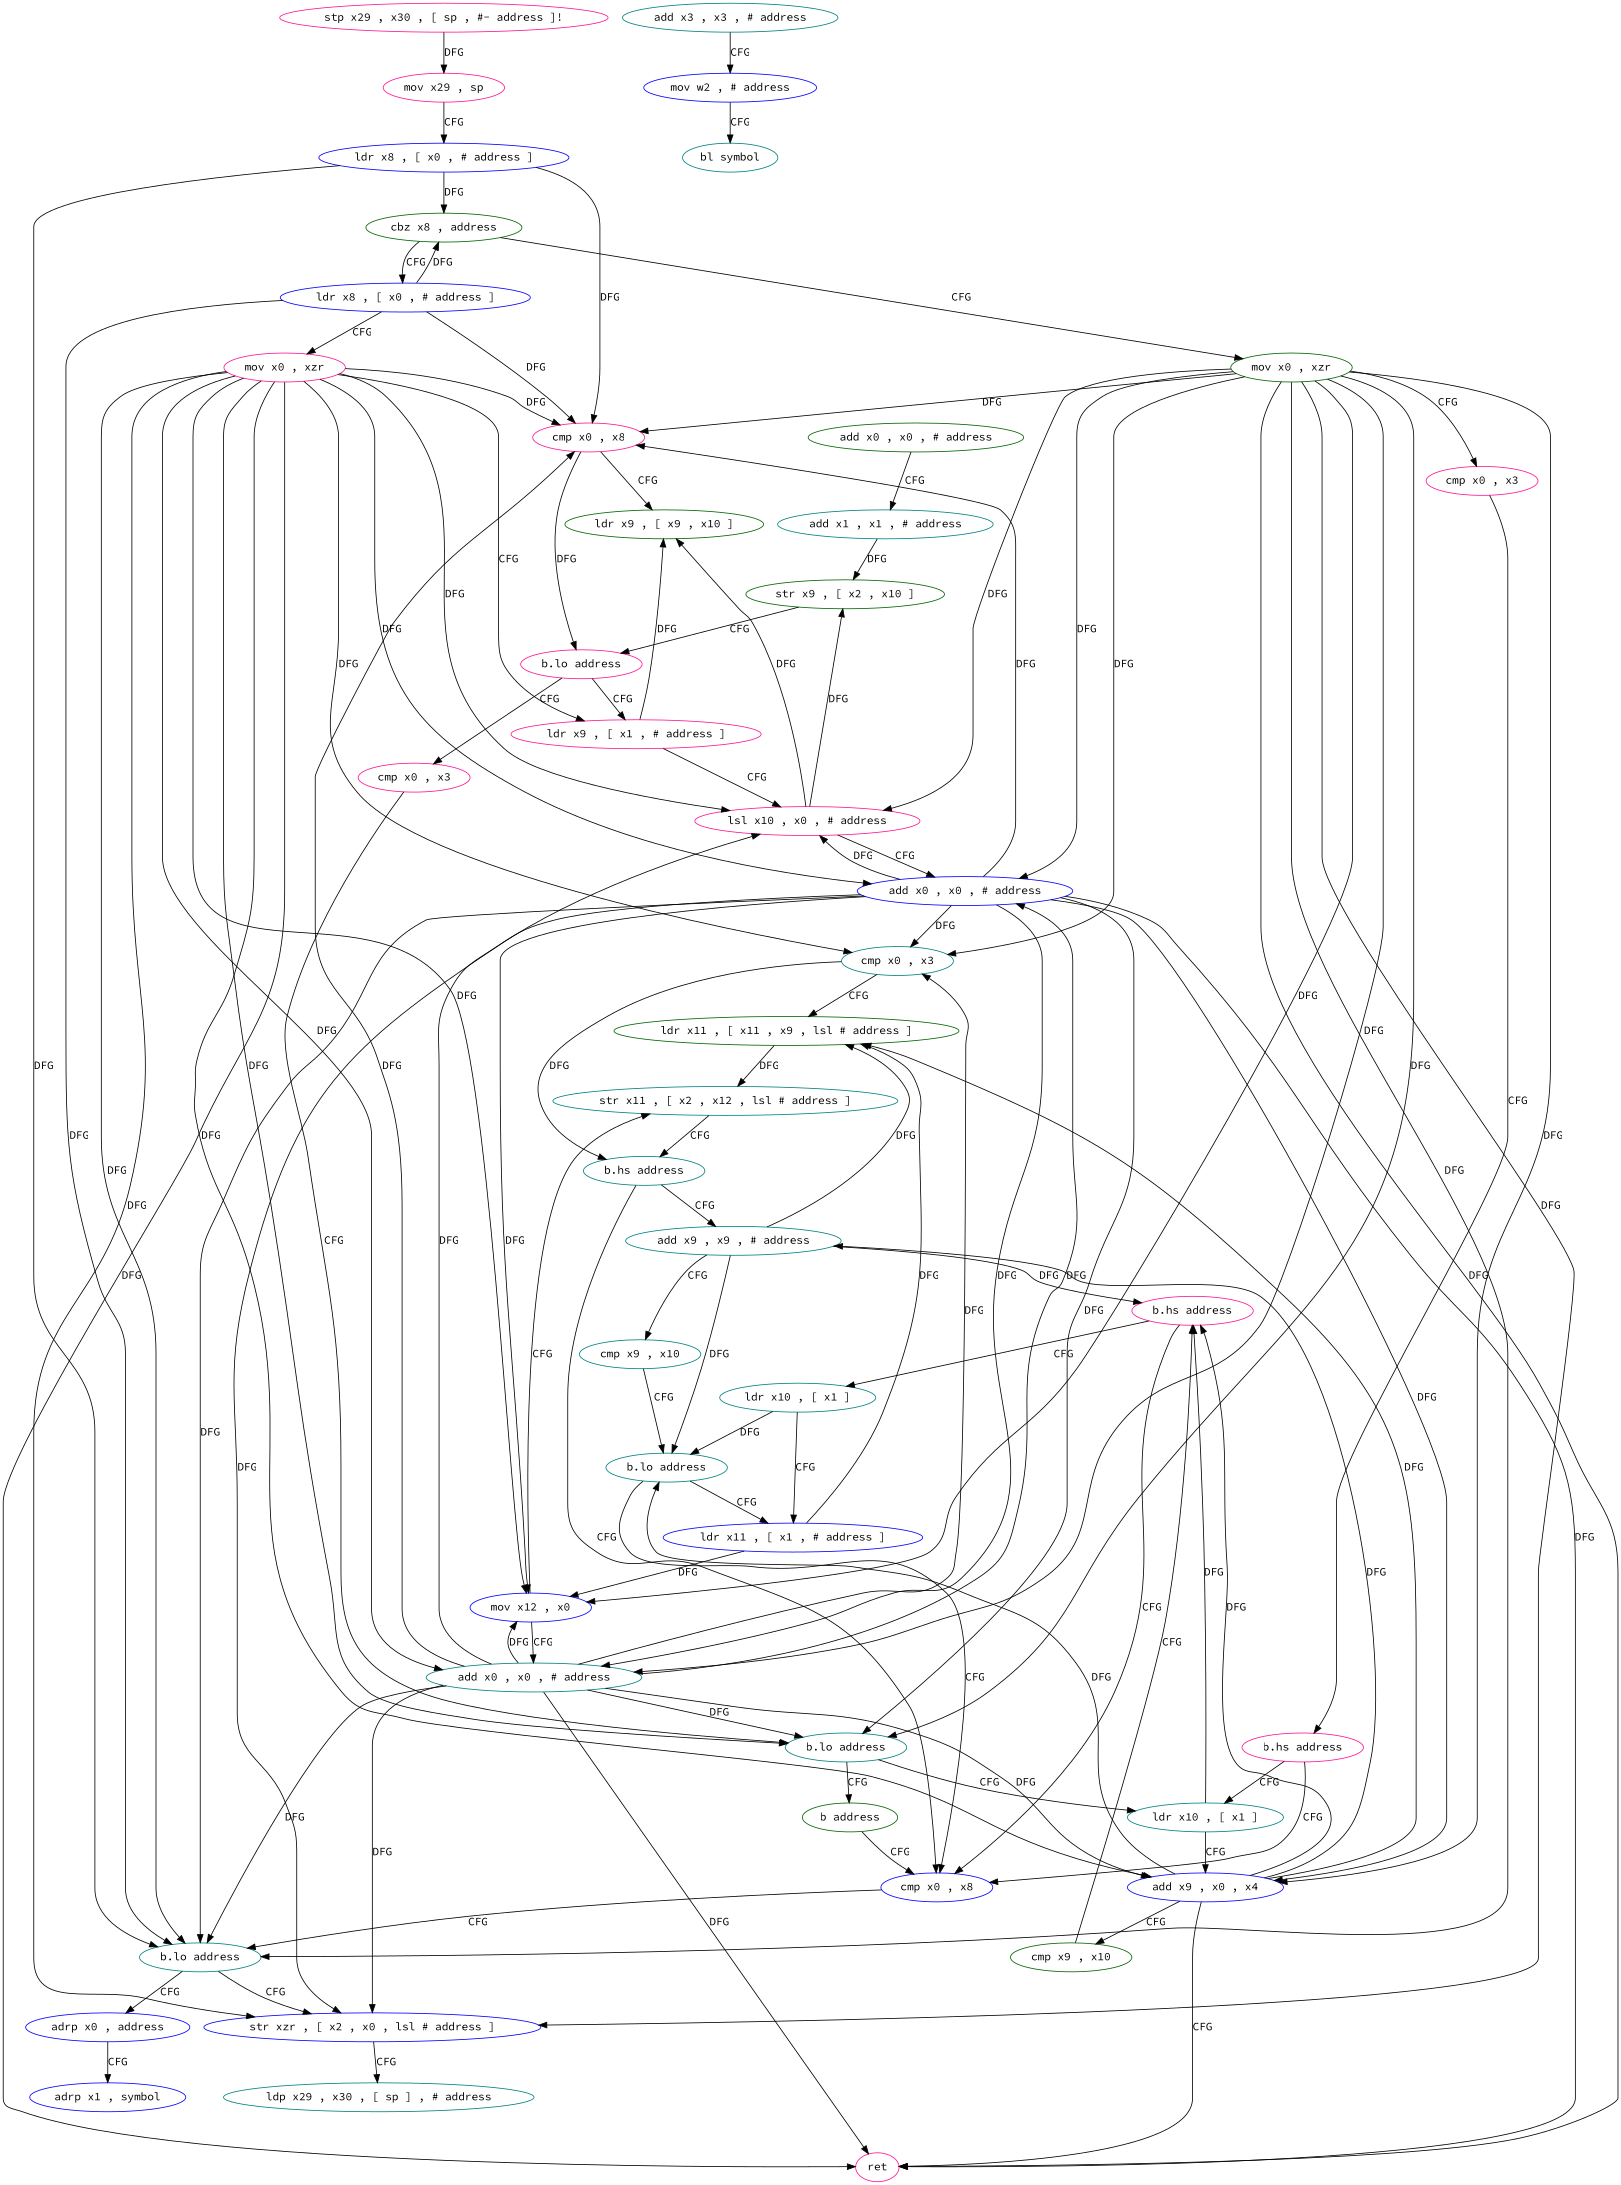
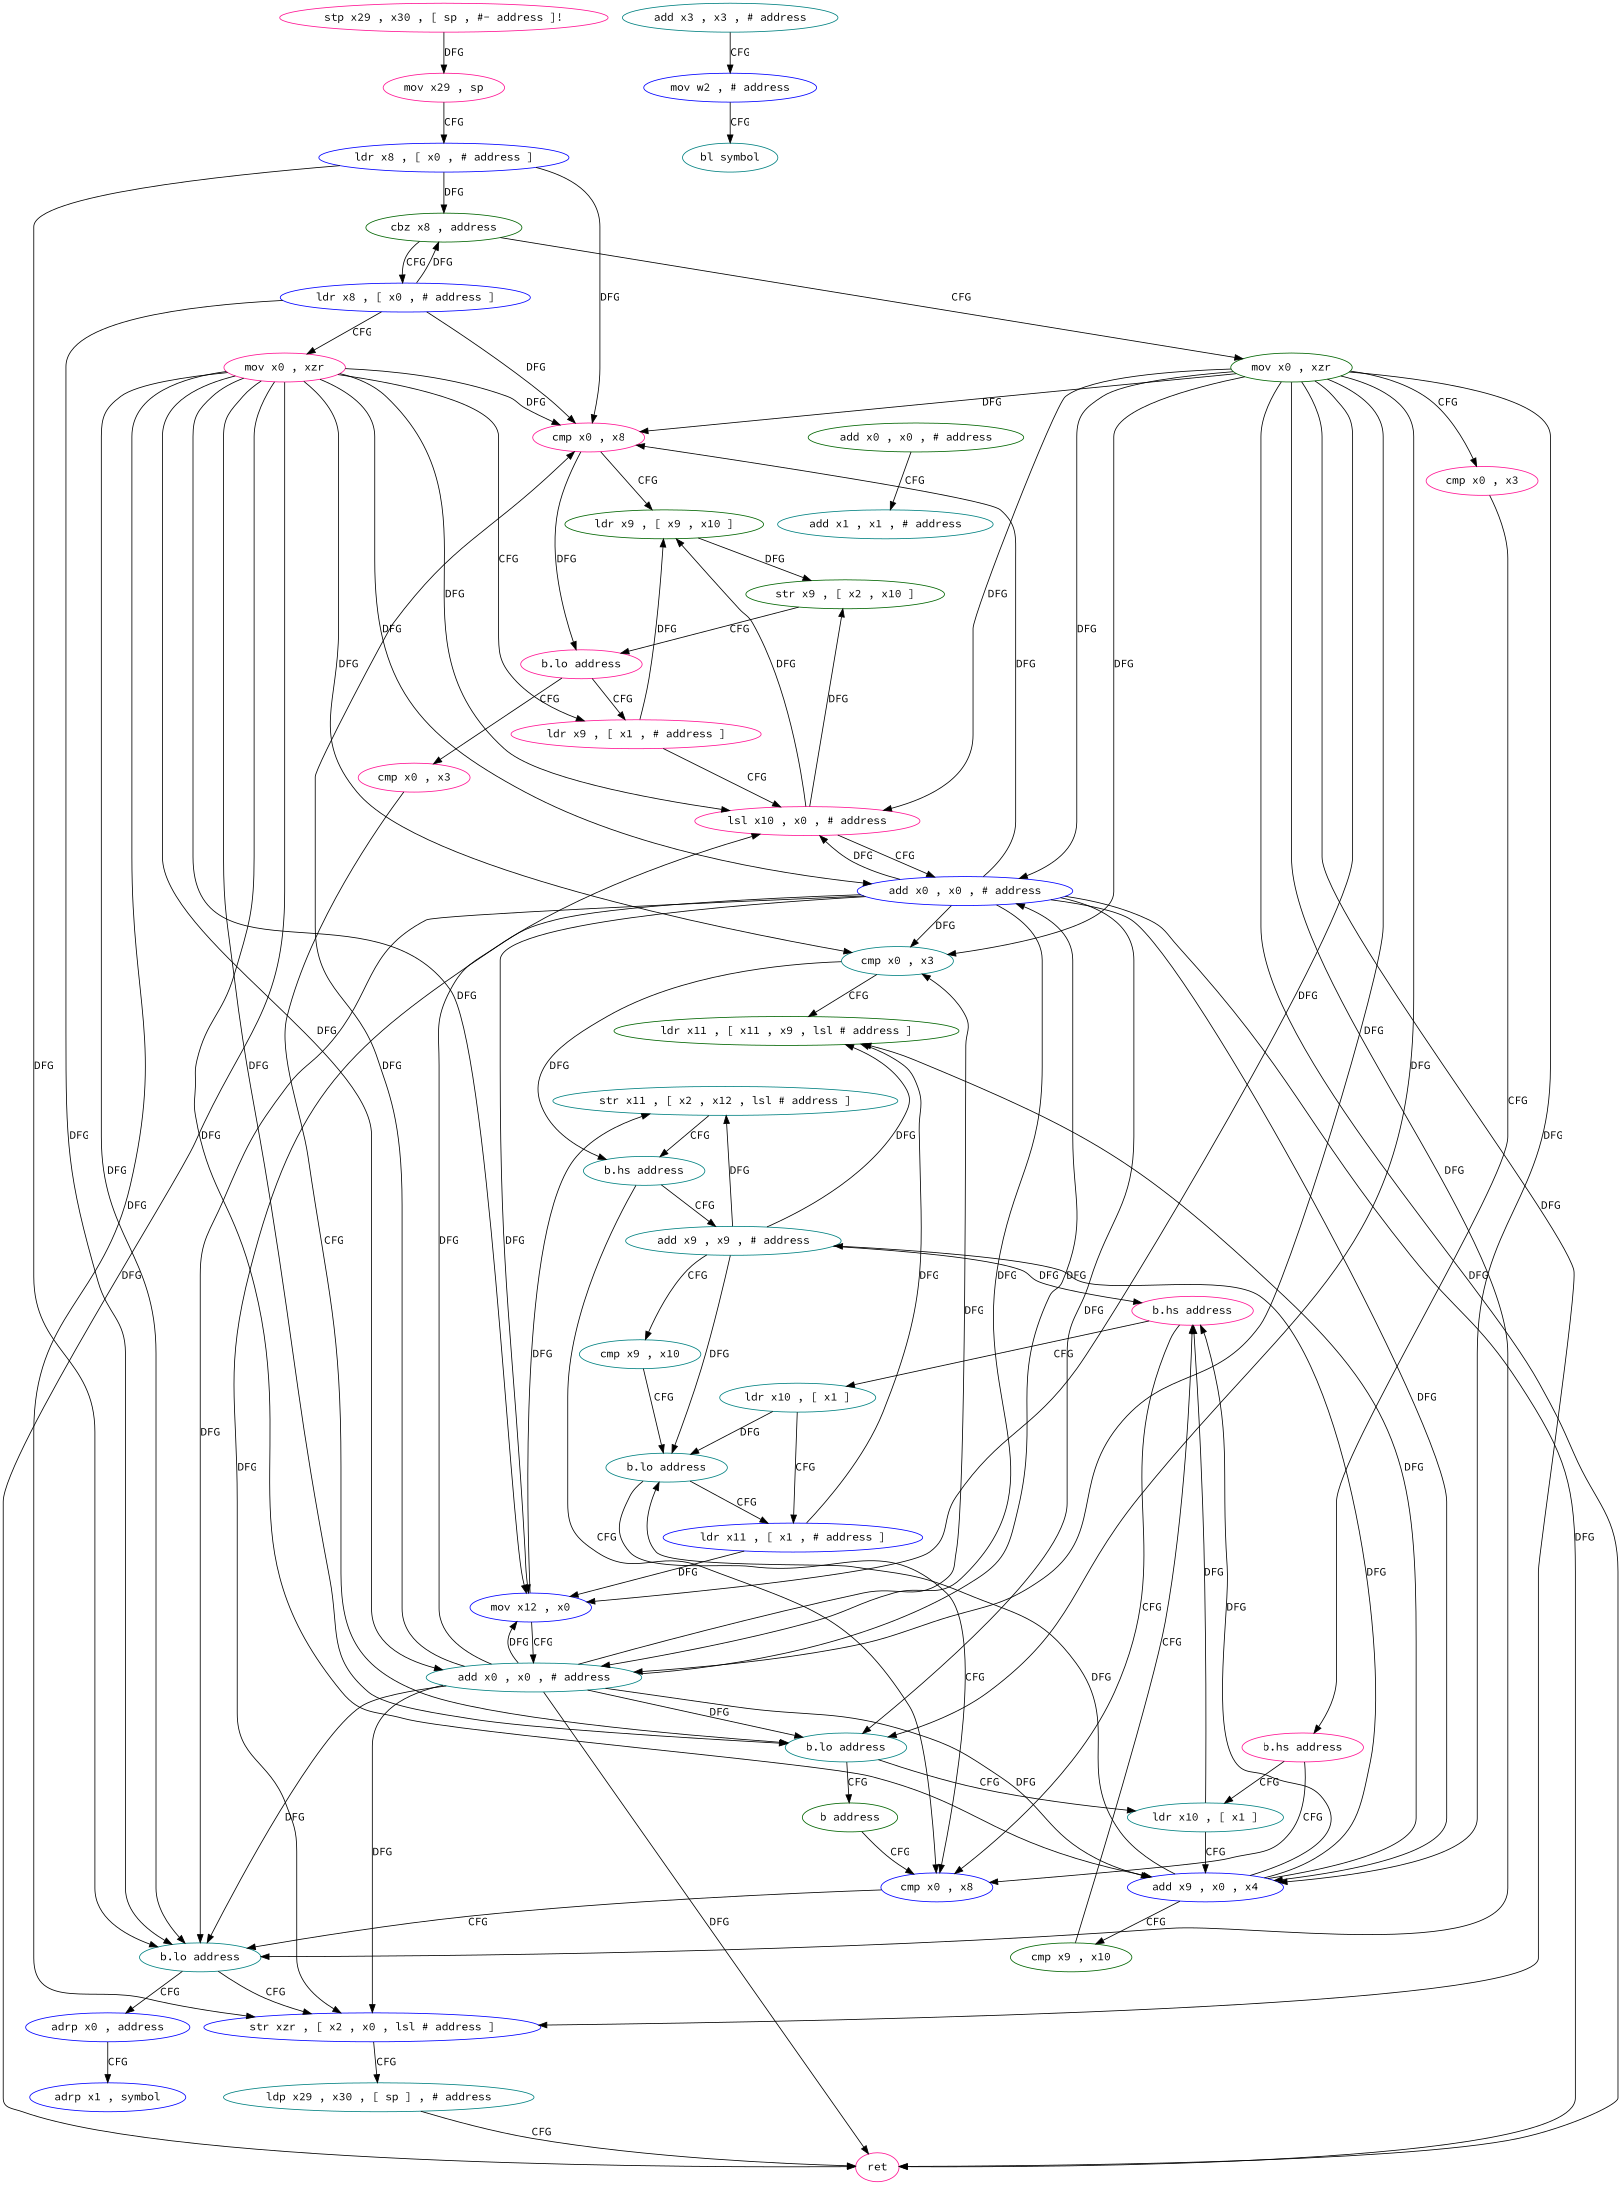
(867, 556) -> (751, 558)
(759, 1063) -> (730, 1175)
(542, 1354) -> (542, 1354)
(1155, 2134) -> (632, 2152)
